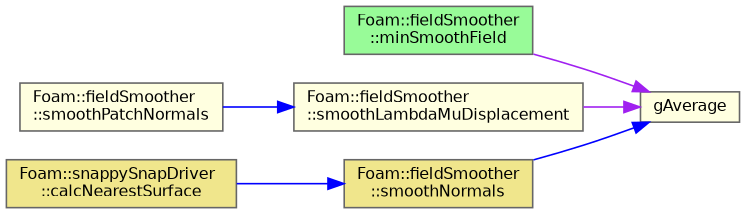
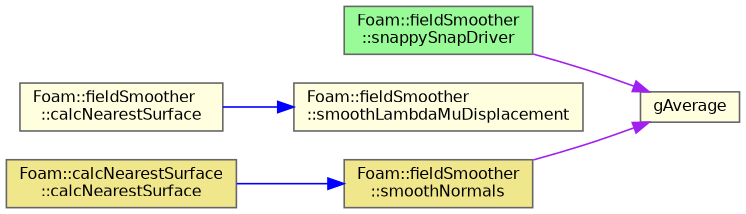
(438, 30) -> (438, 30)
(121, 107) -> (121, 107)
(604, 107) -> none
(584, 145) -> (584, 145)
(121, 184) -> (121, 184)
